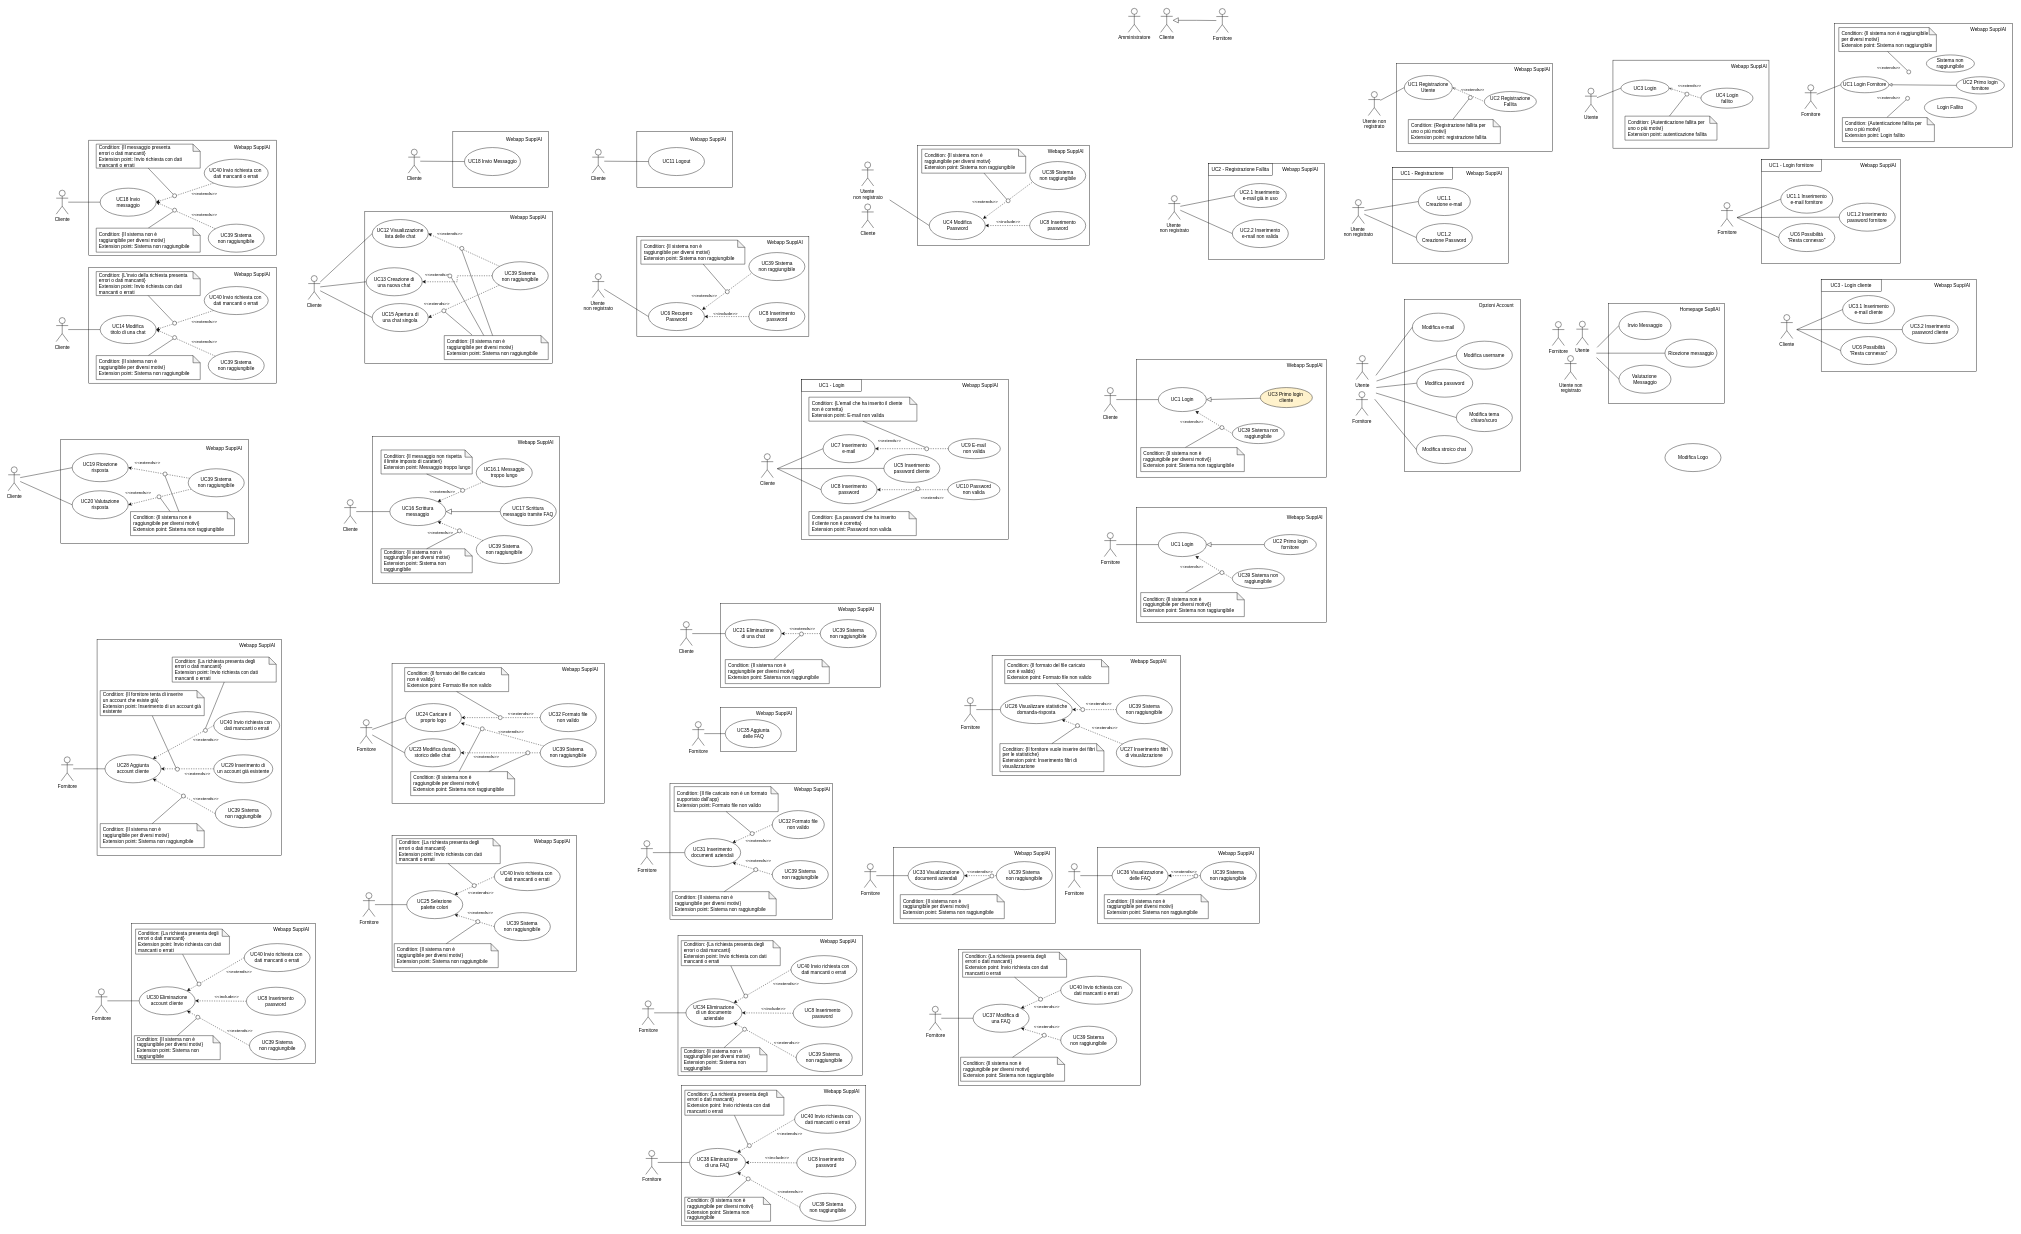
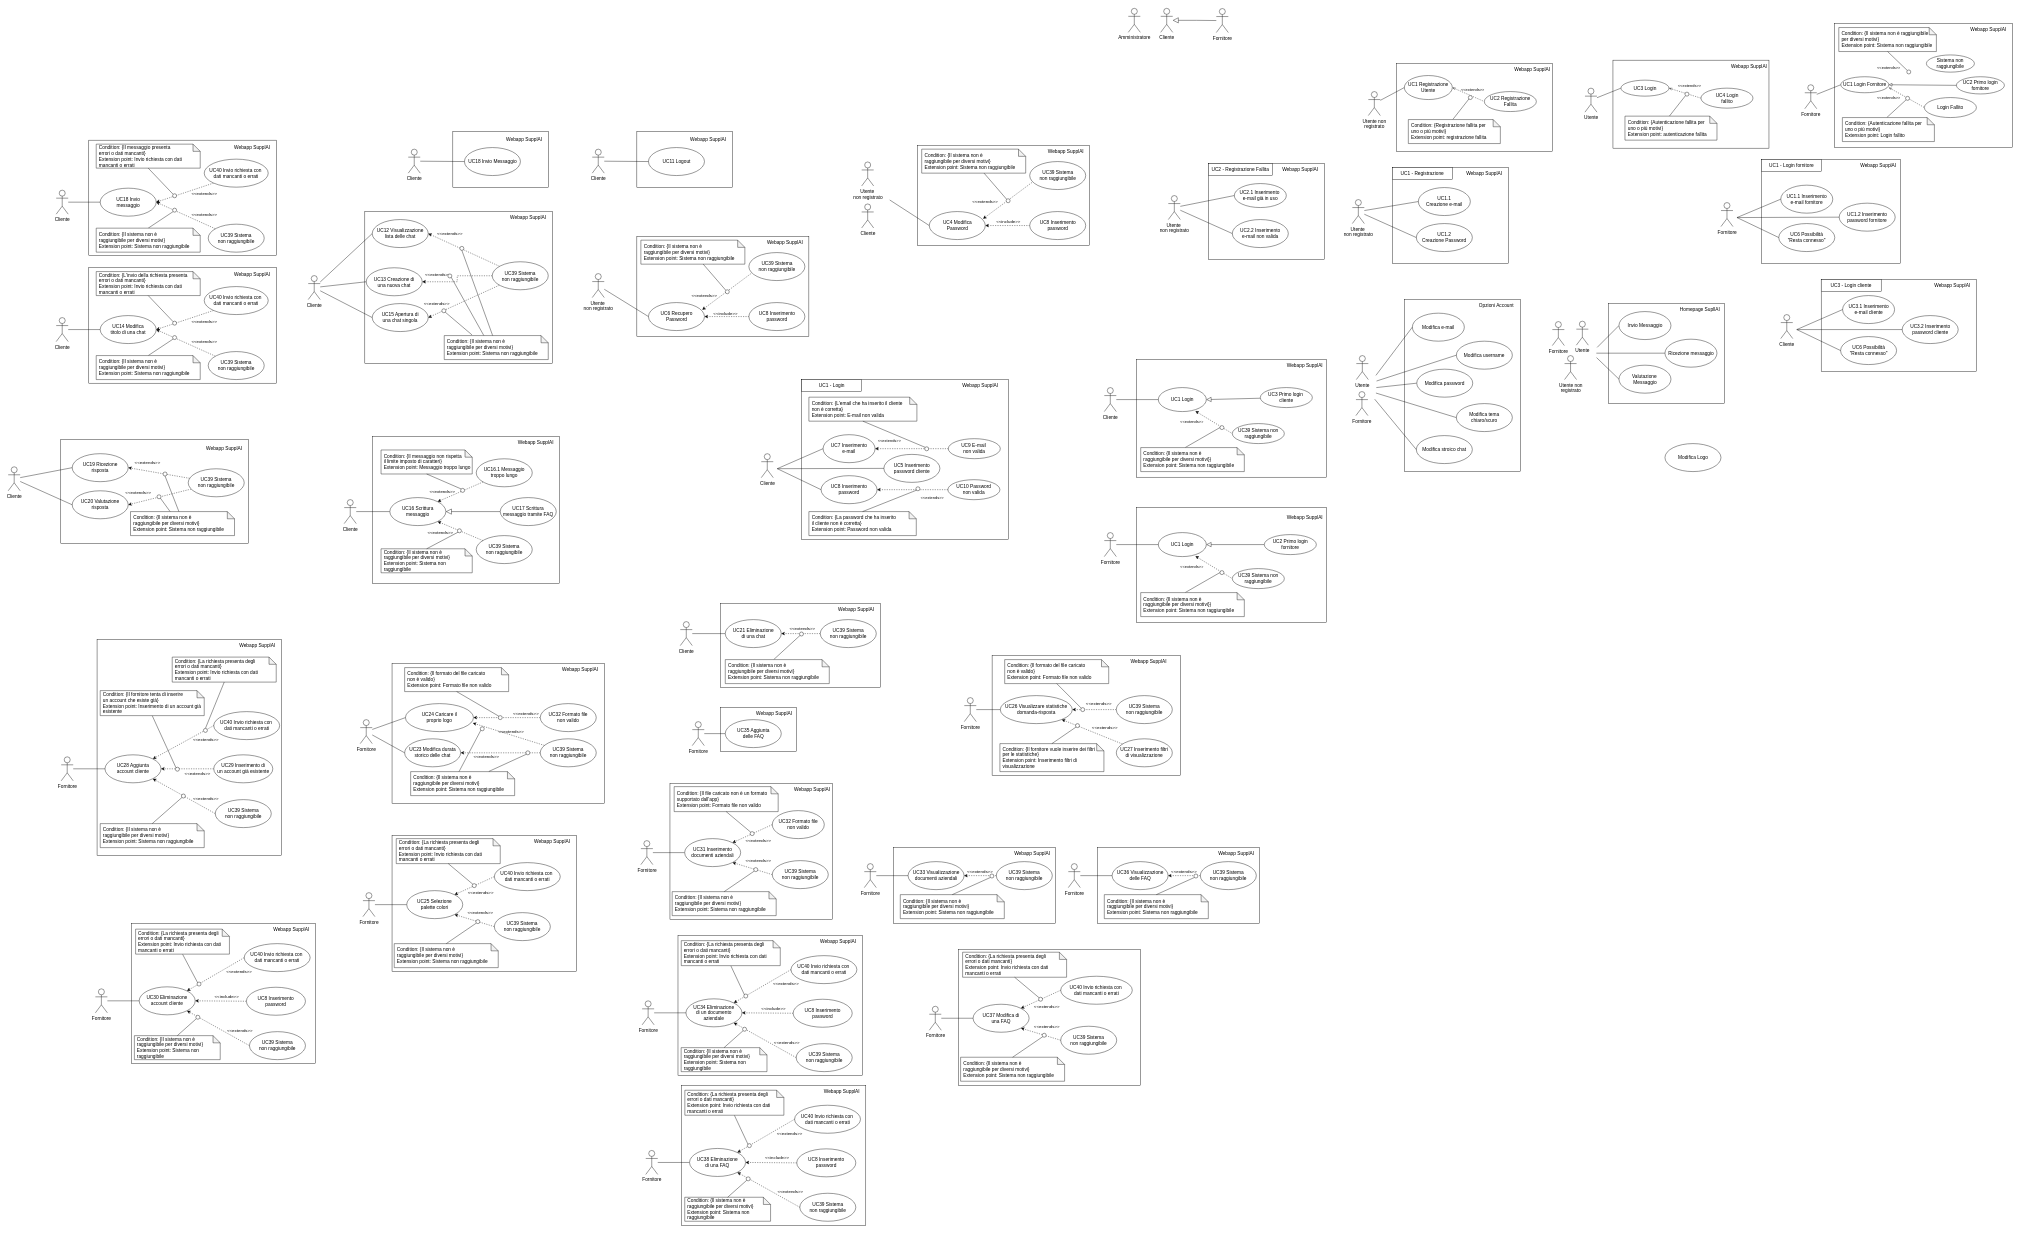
none -> (1905, 96)
(1286, 397) -> (1286, 397)
(433, 717) -> (439, 717)
